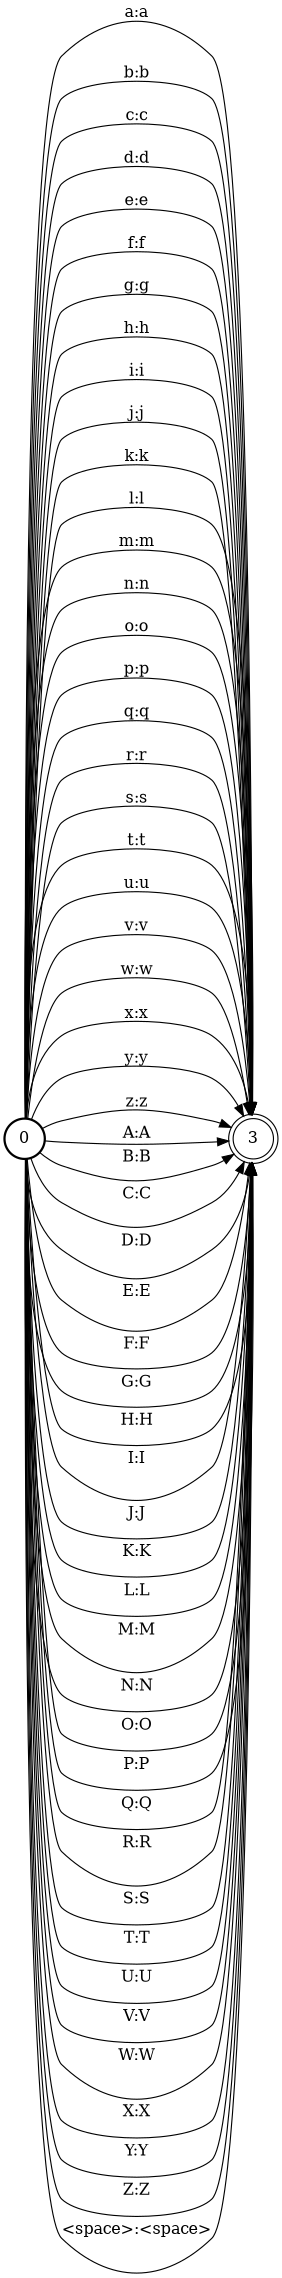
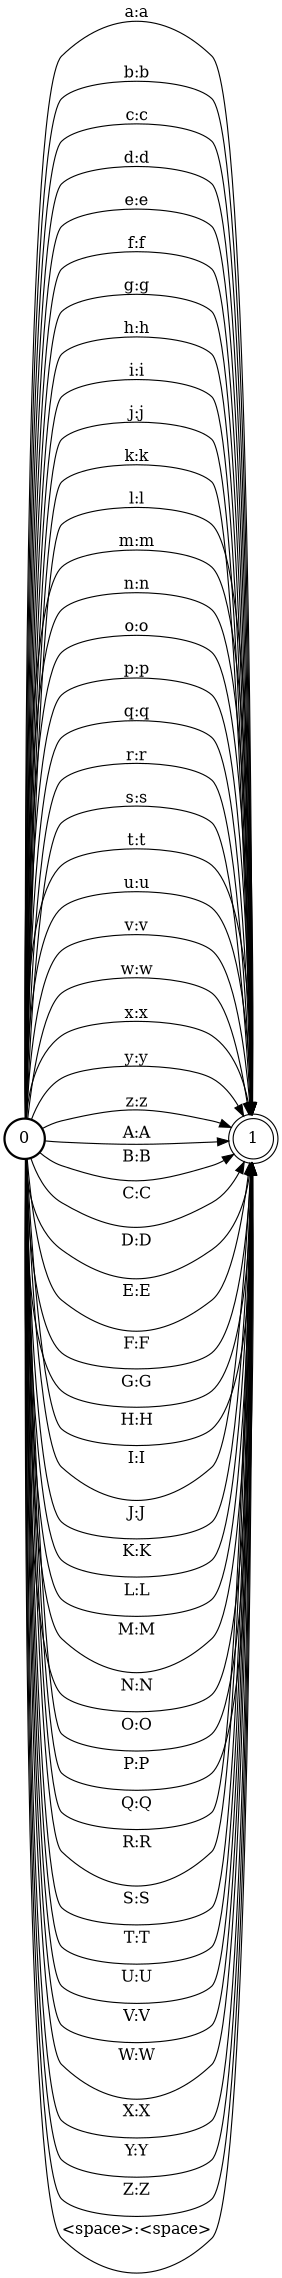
(253, 1139) -> (253, 1139)
